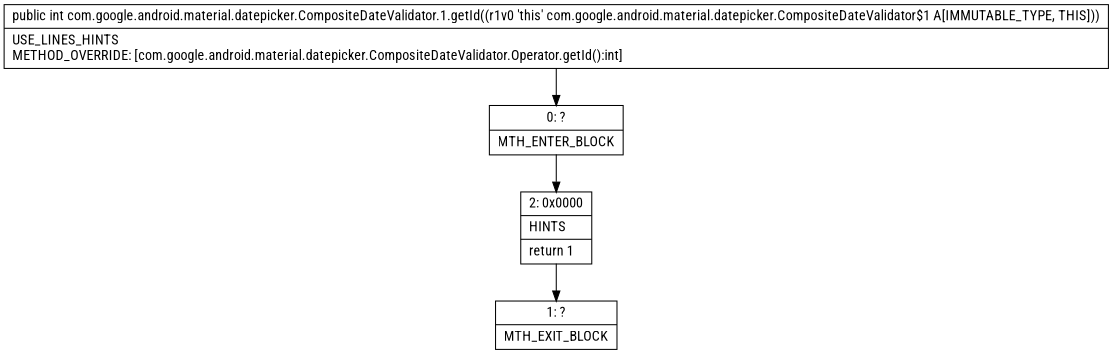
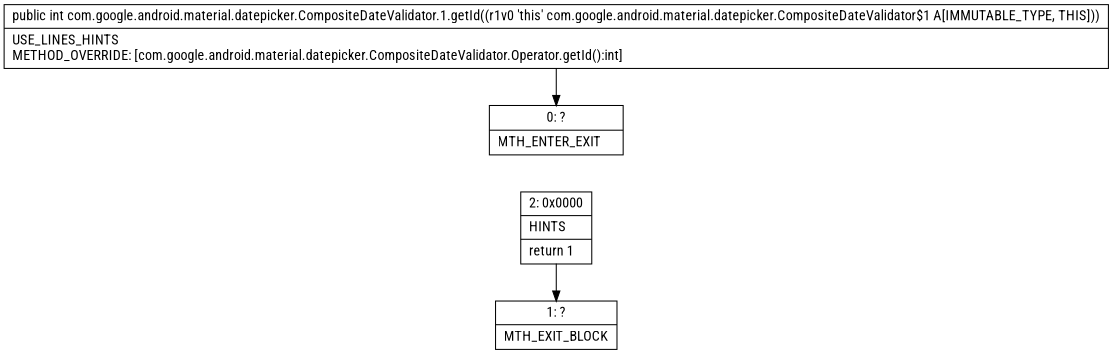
(556, 142) -> (550, 142)
(556, 168) -> none
